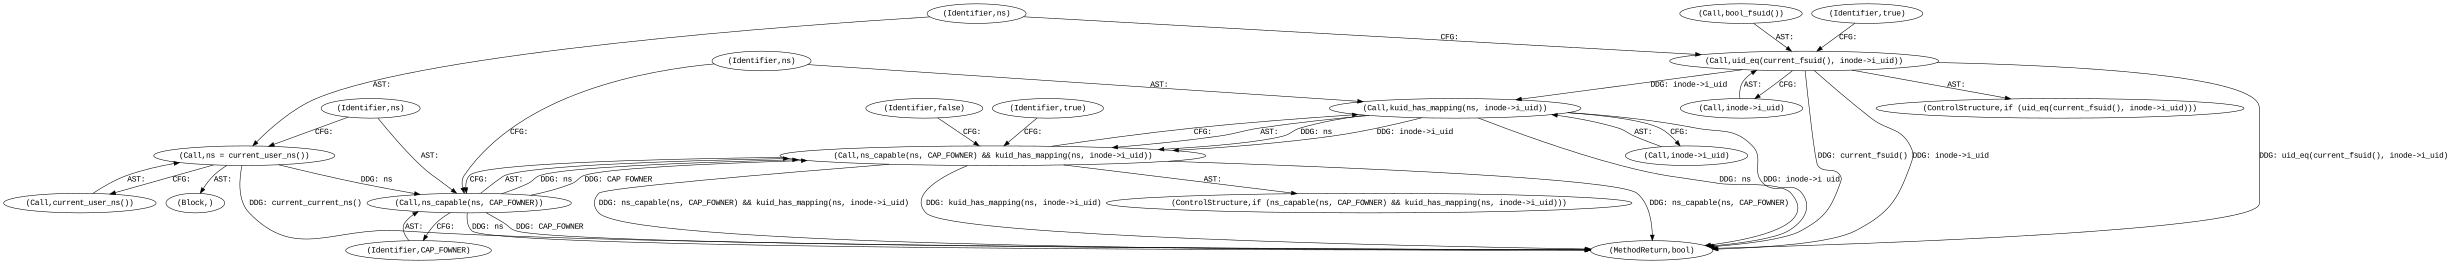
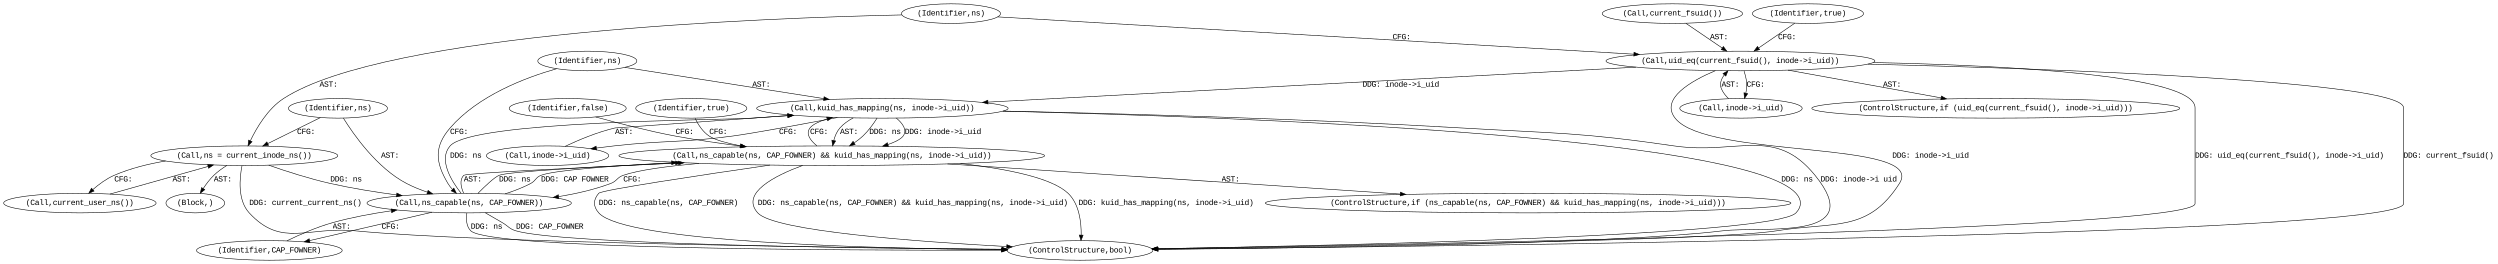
(1741, 14) -> (1672, 14)
none -> (592, 124)
(244, 156) -> (244, 156)
(1652, 250) -> (1080, 250)
